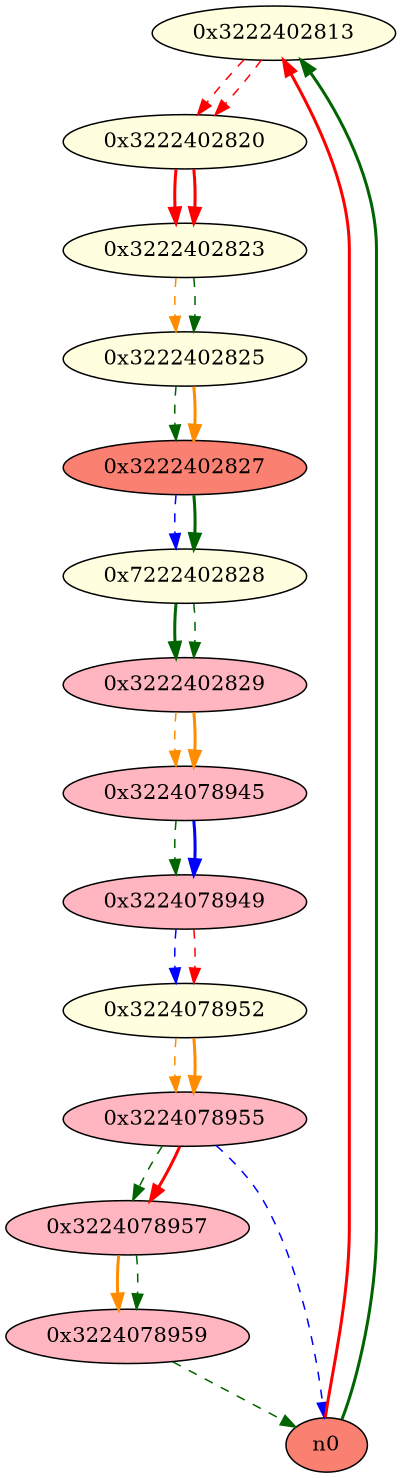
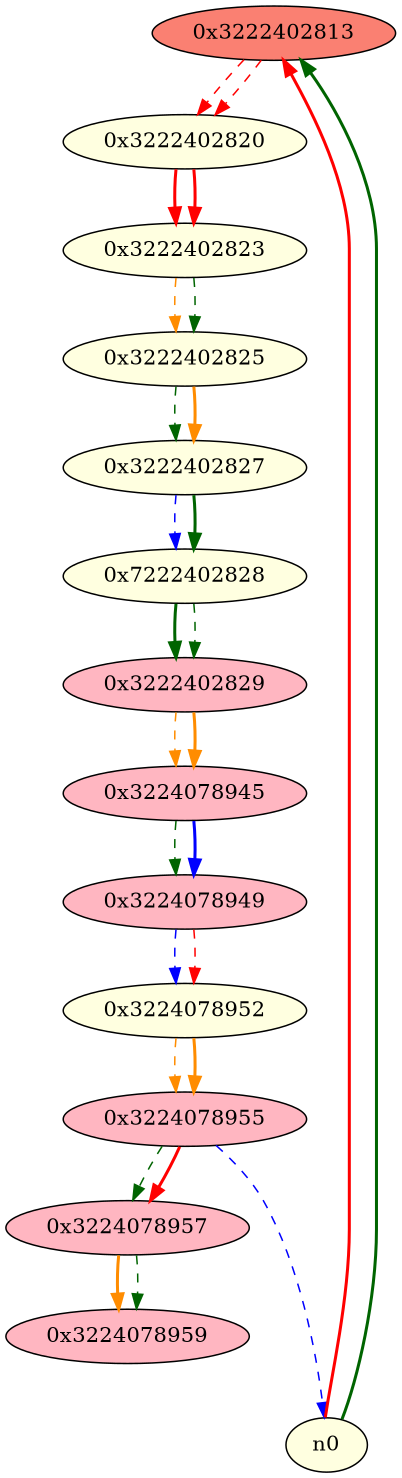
(274, 33) -> (274, 33)
(185, 468) -> (185, 468)
(228, 1391) -> none
(327, 1445) -> (327, 1445)
